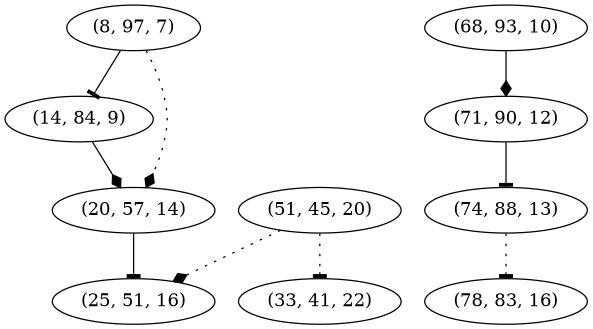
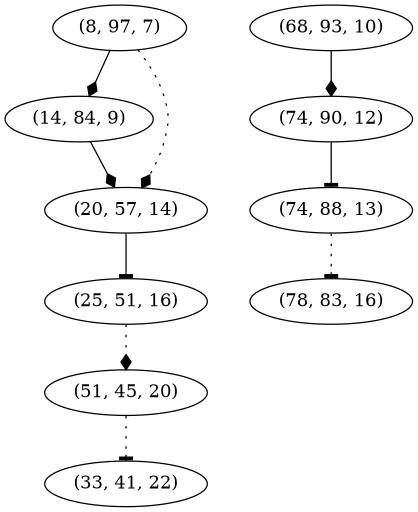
(108, 71) -> (103, 66)
(506, 119) -> (331, 119)
(234, 253) -> (126, 340)
